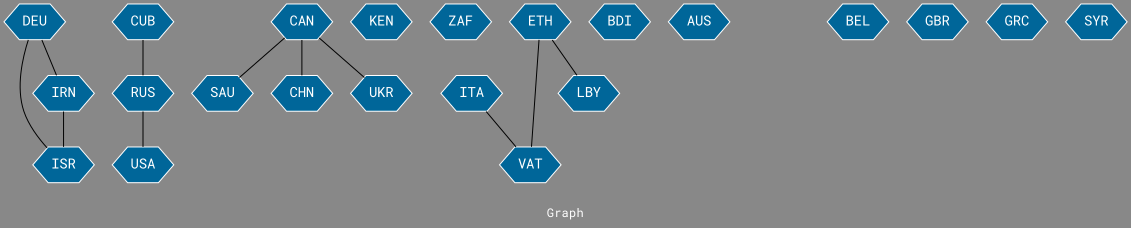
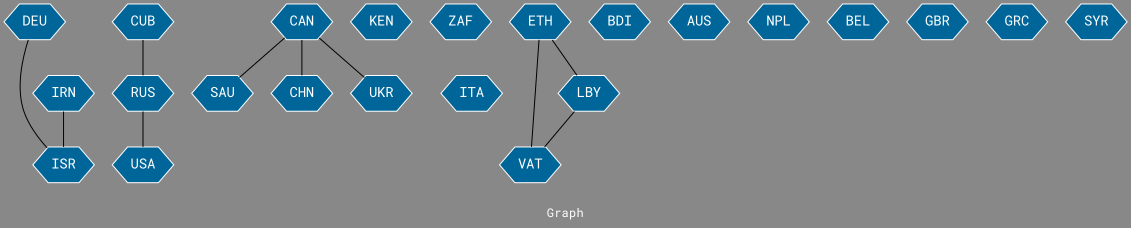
none -> (779, 22)
(49, 58) -> none
(501, 129) -> (560, 129)
